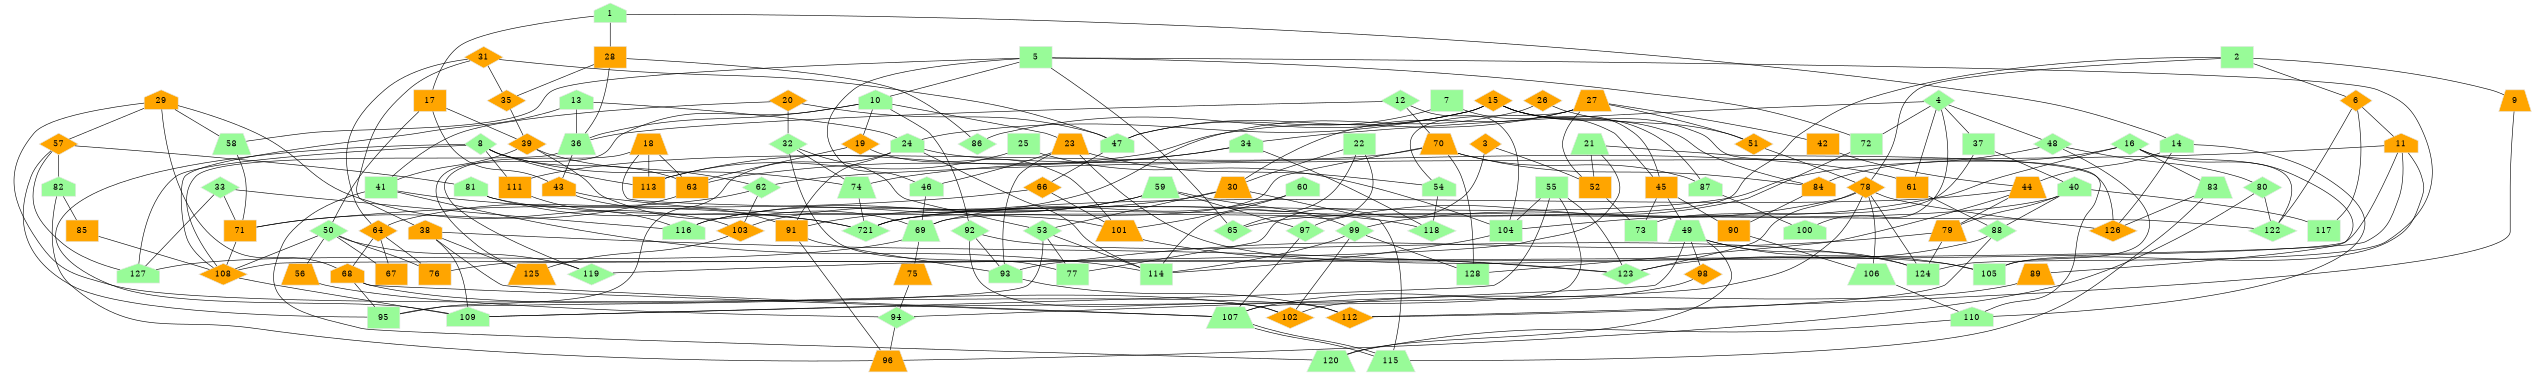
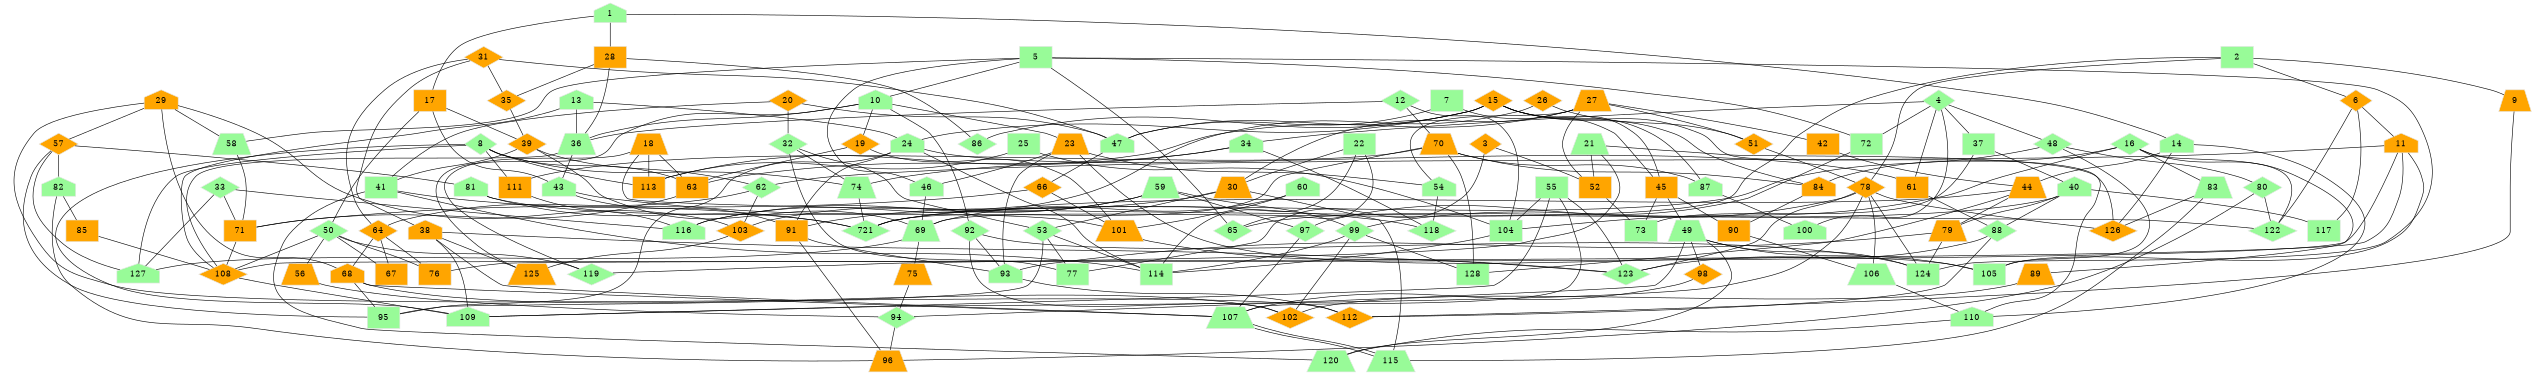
(559, 187) -> (559, 187)
